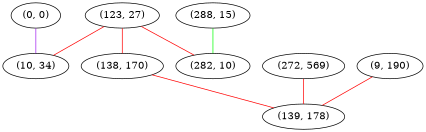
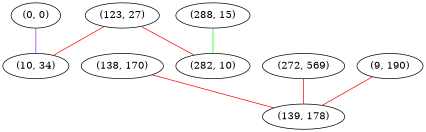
(122, 41) -> none
